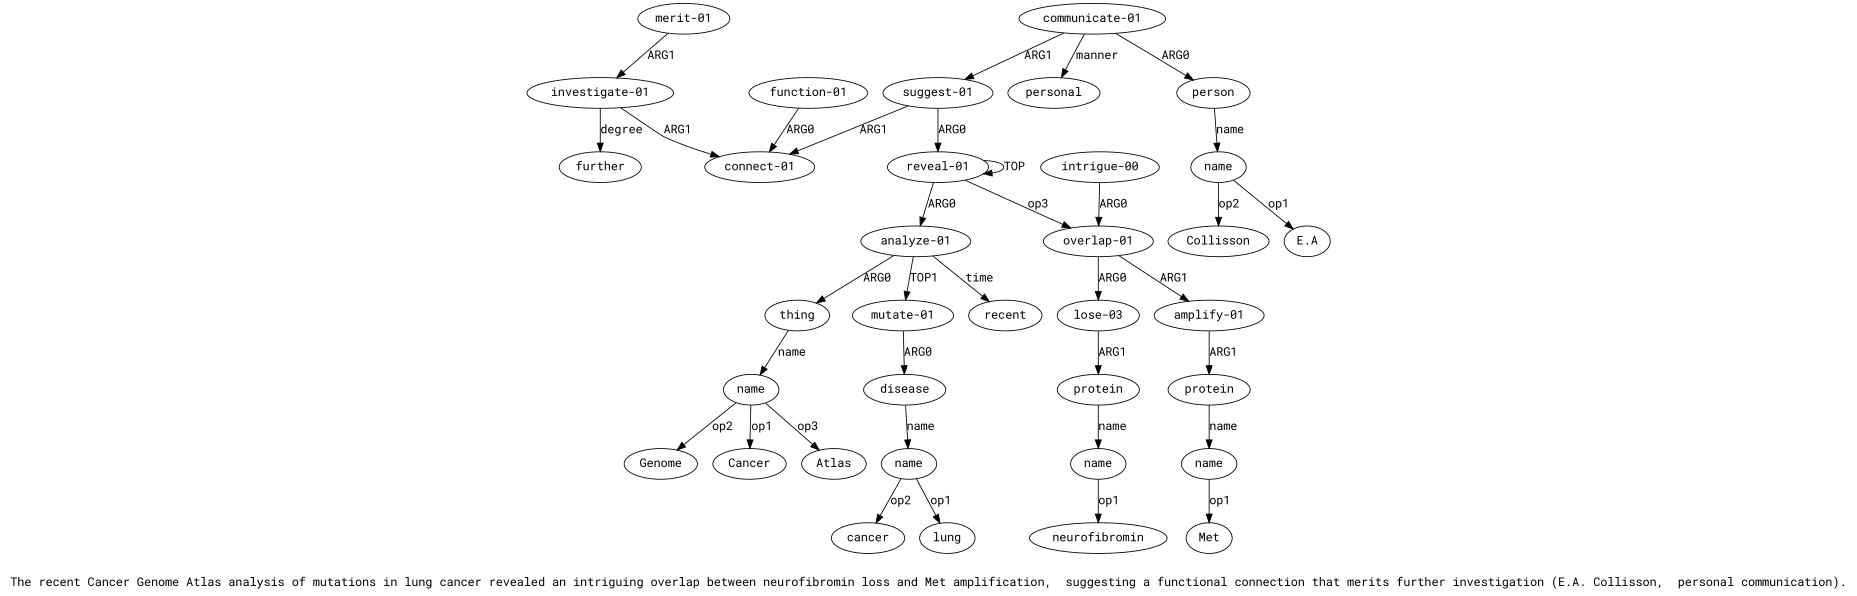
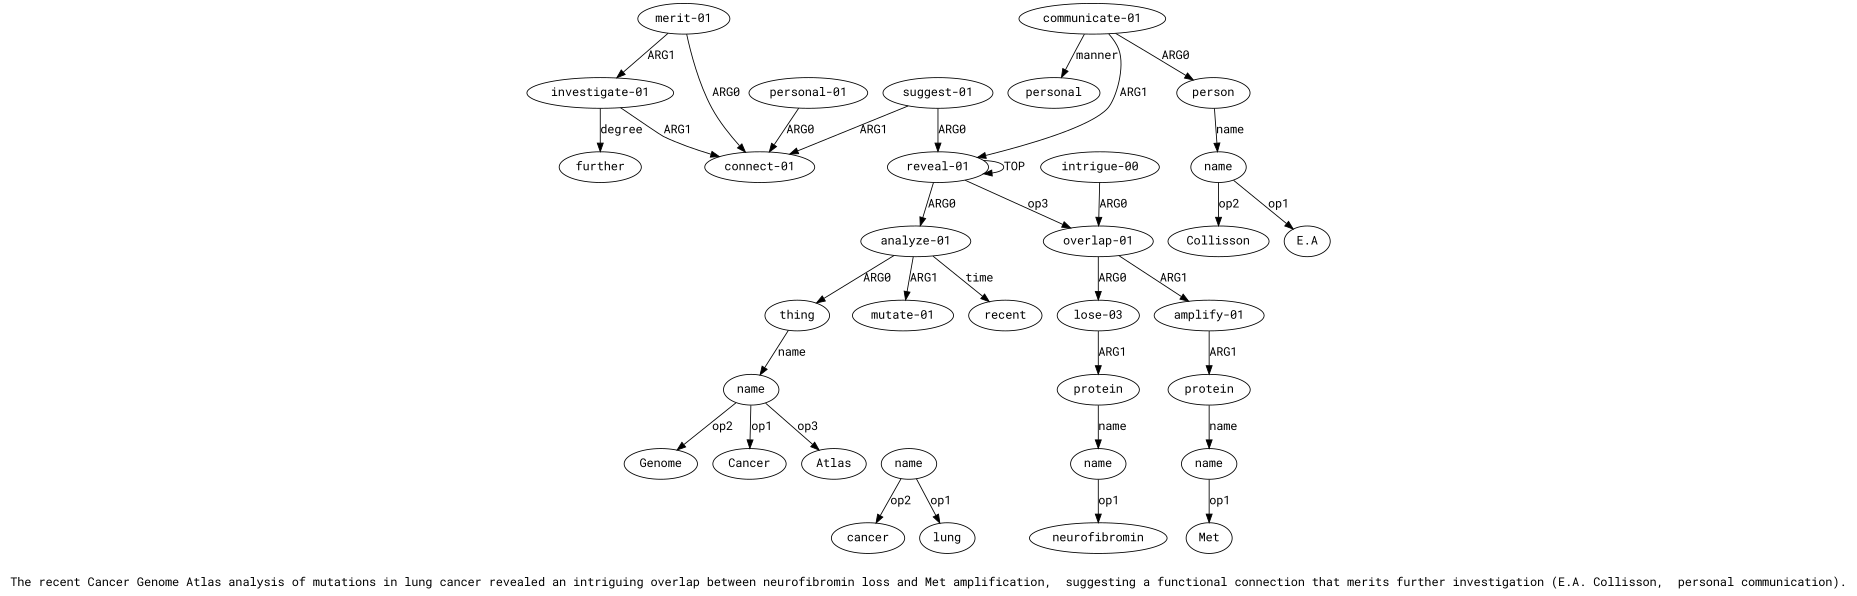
(1018, 54) -> (1086, 123)
(808, 93) -> (808, 93)
none -> (705, 94)
(924, 278) -> (924, 278)
(905, 390) -> none
